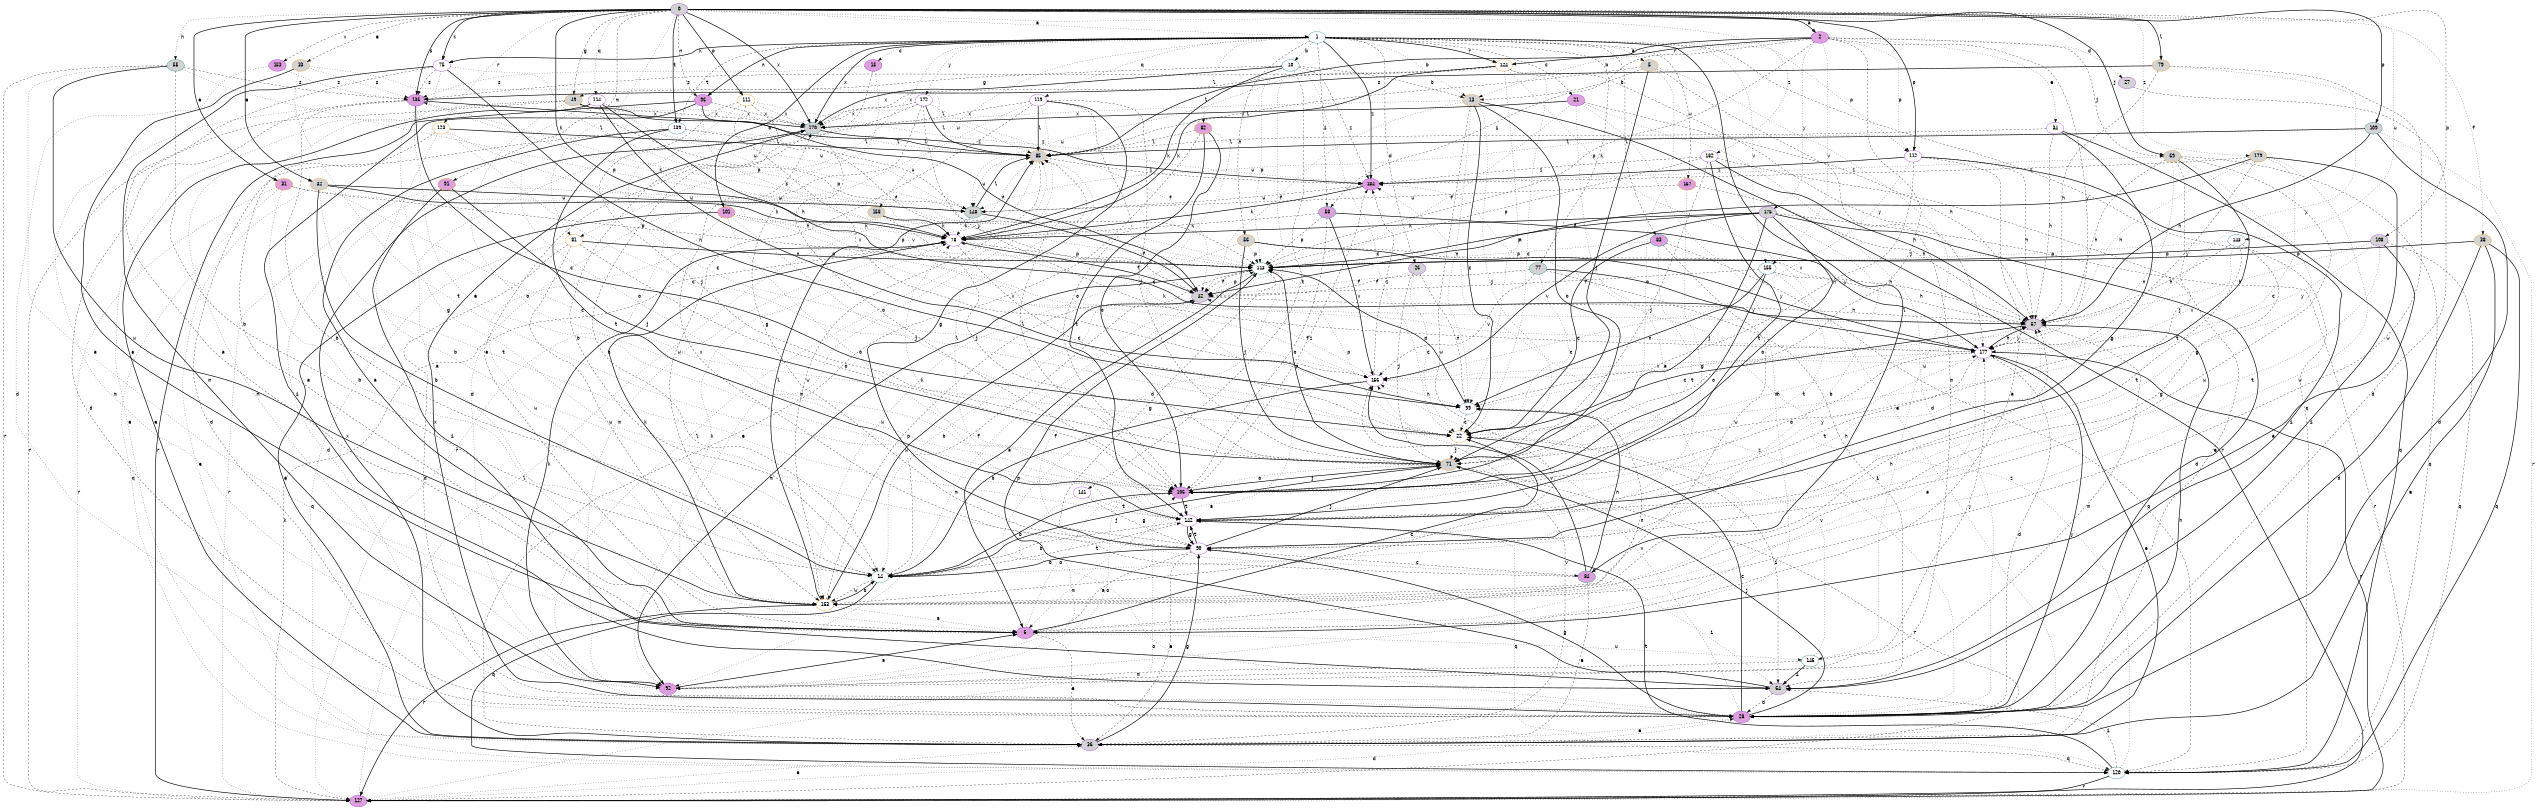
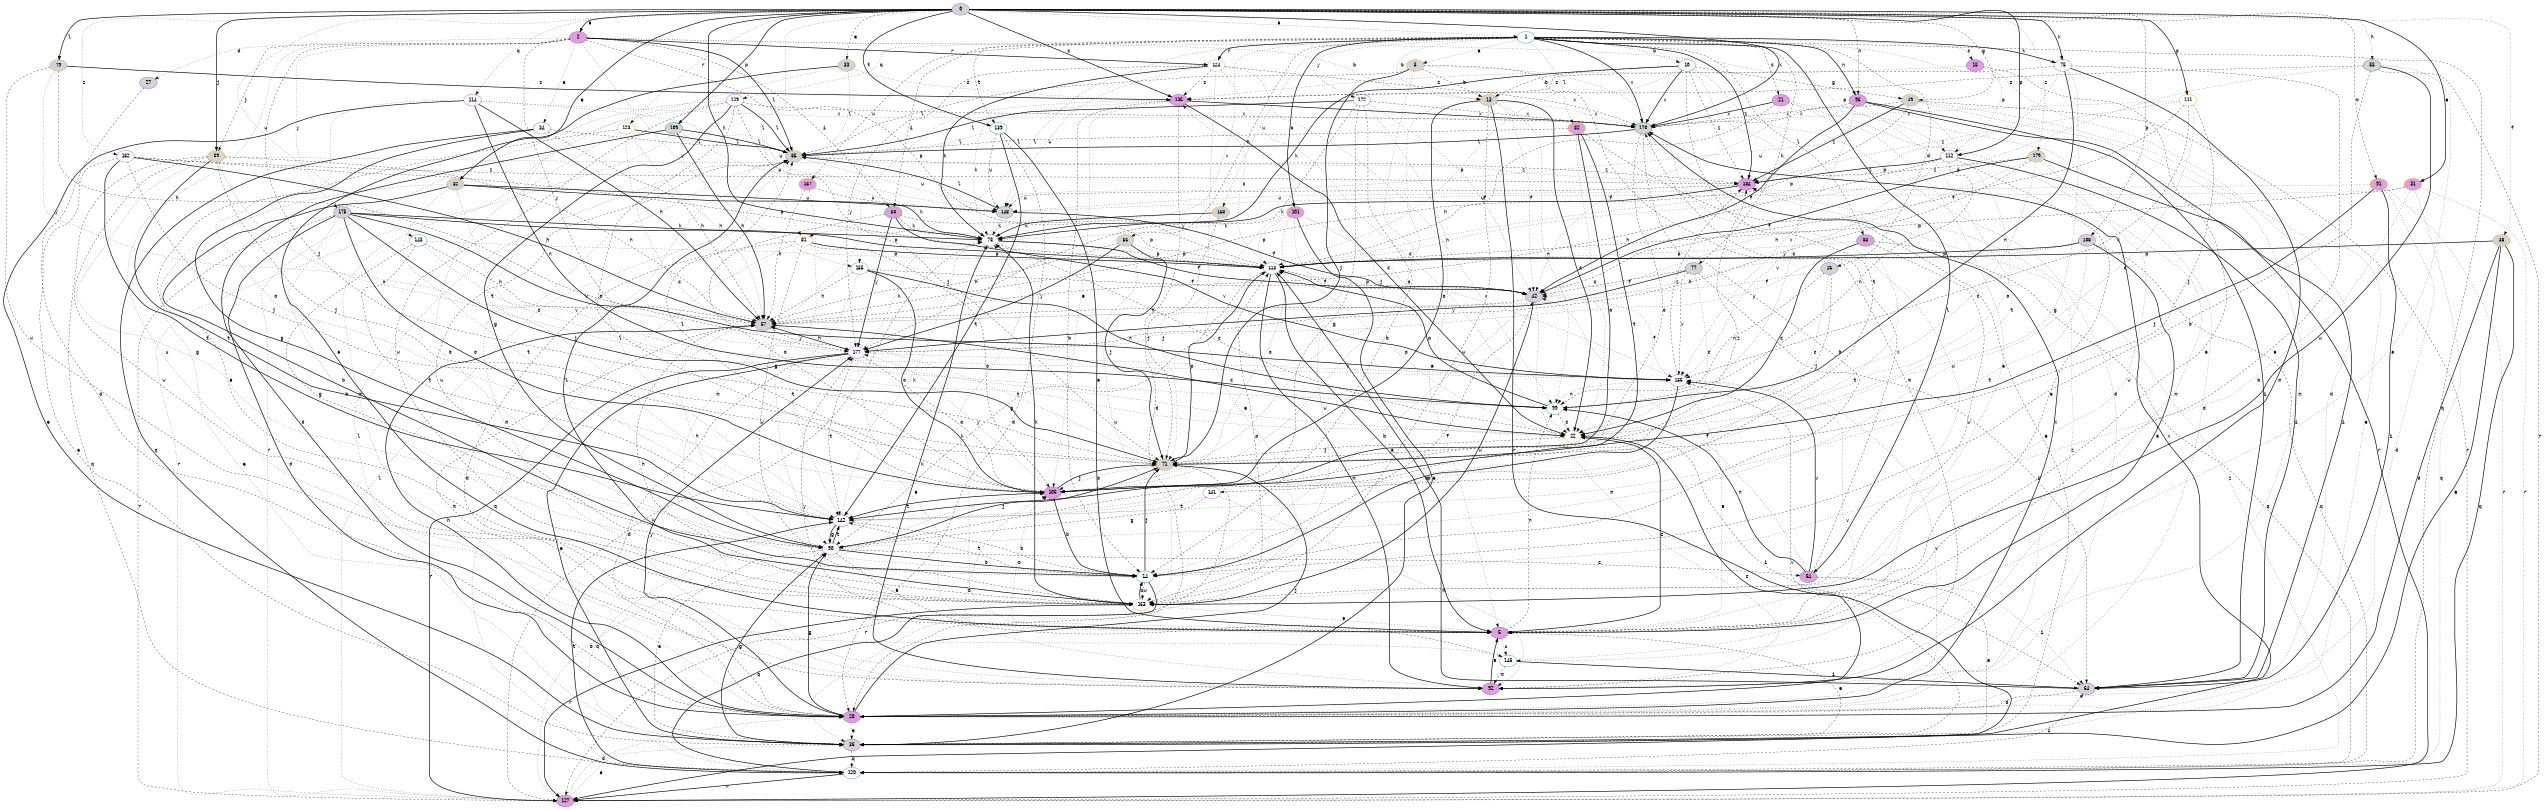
(277, 65) -> none
(1454, 449) -> (1370, 446)
none -> (1578, 474)
none -> (427, 536)
